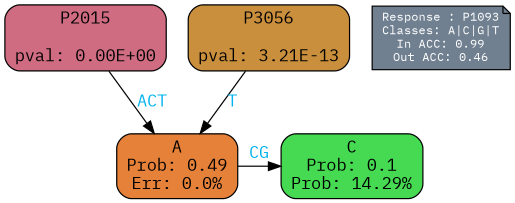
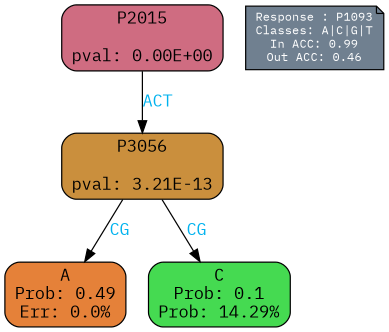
(128, 97) -> (142, 96)
(233, 102) -> (120, 230)
(253, 166) -> (178, 225)
